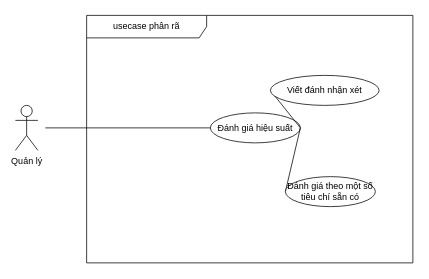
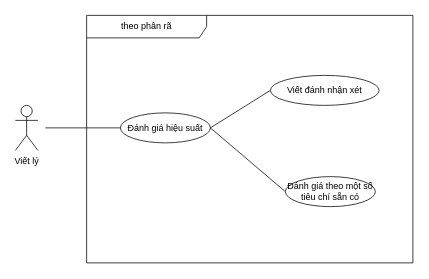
(147, 27) -> (147, 27)
(255, 128) -> (165, 128)
(27, 161) -> (27, 161)
